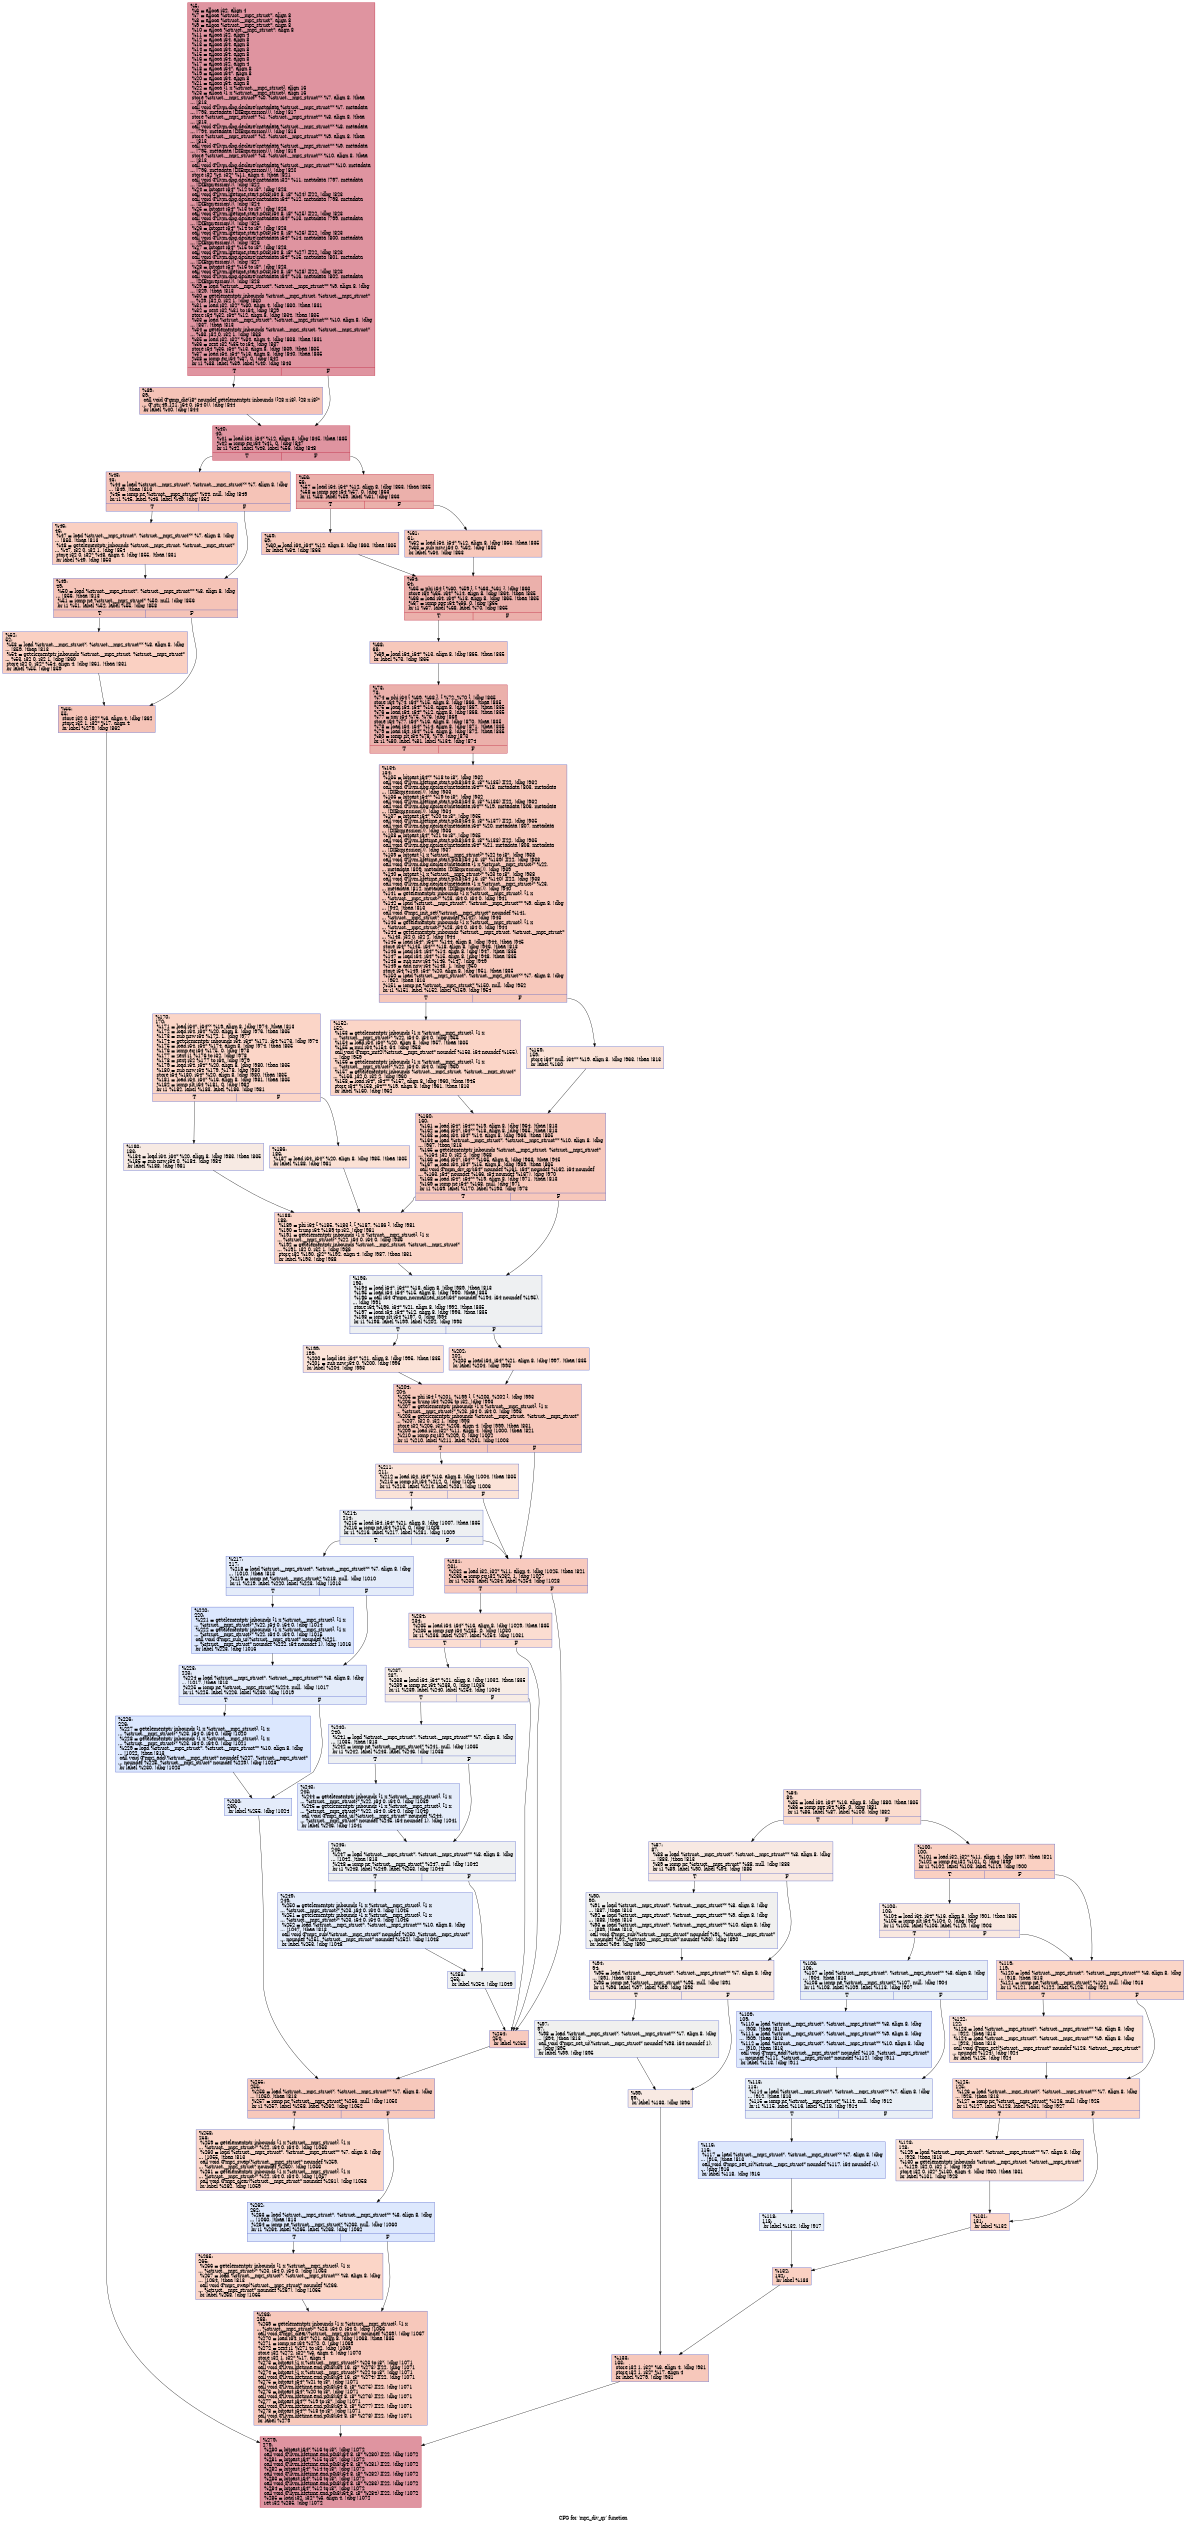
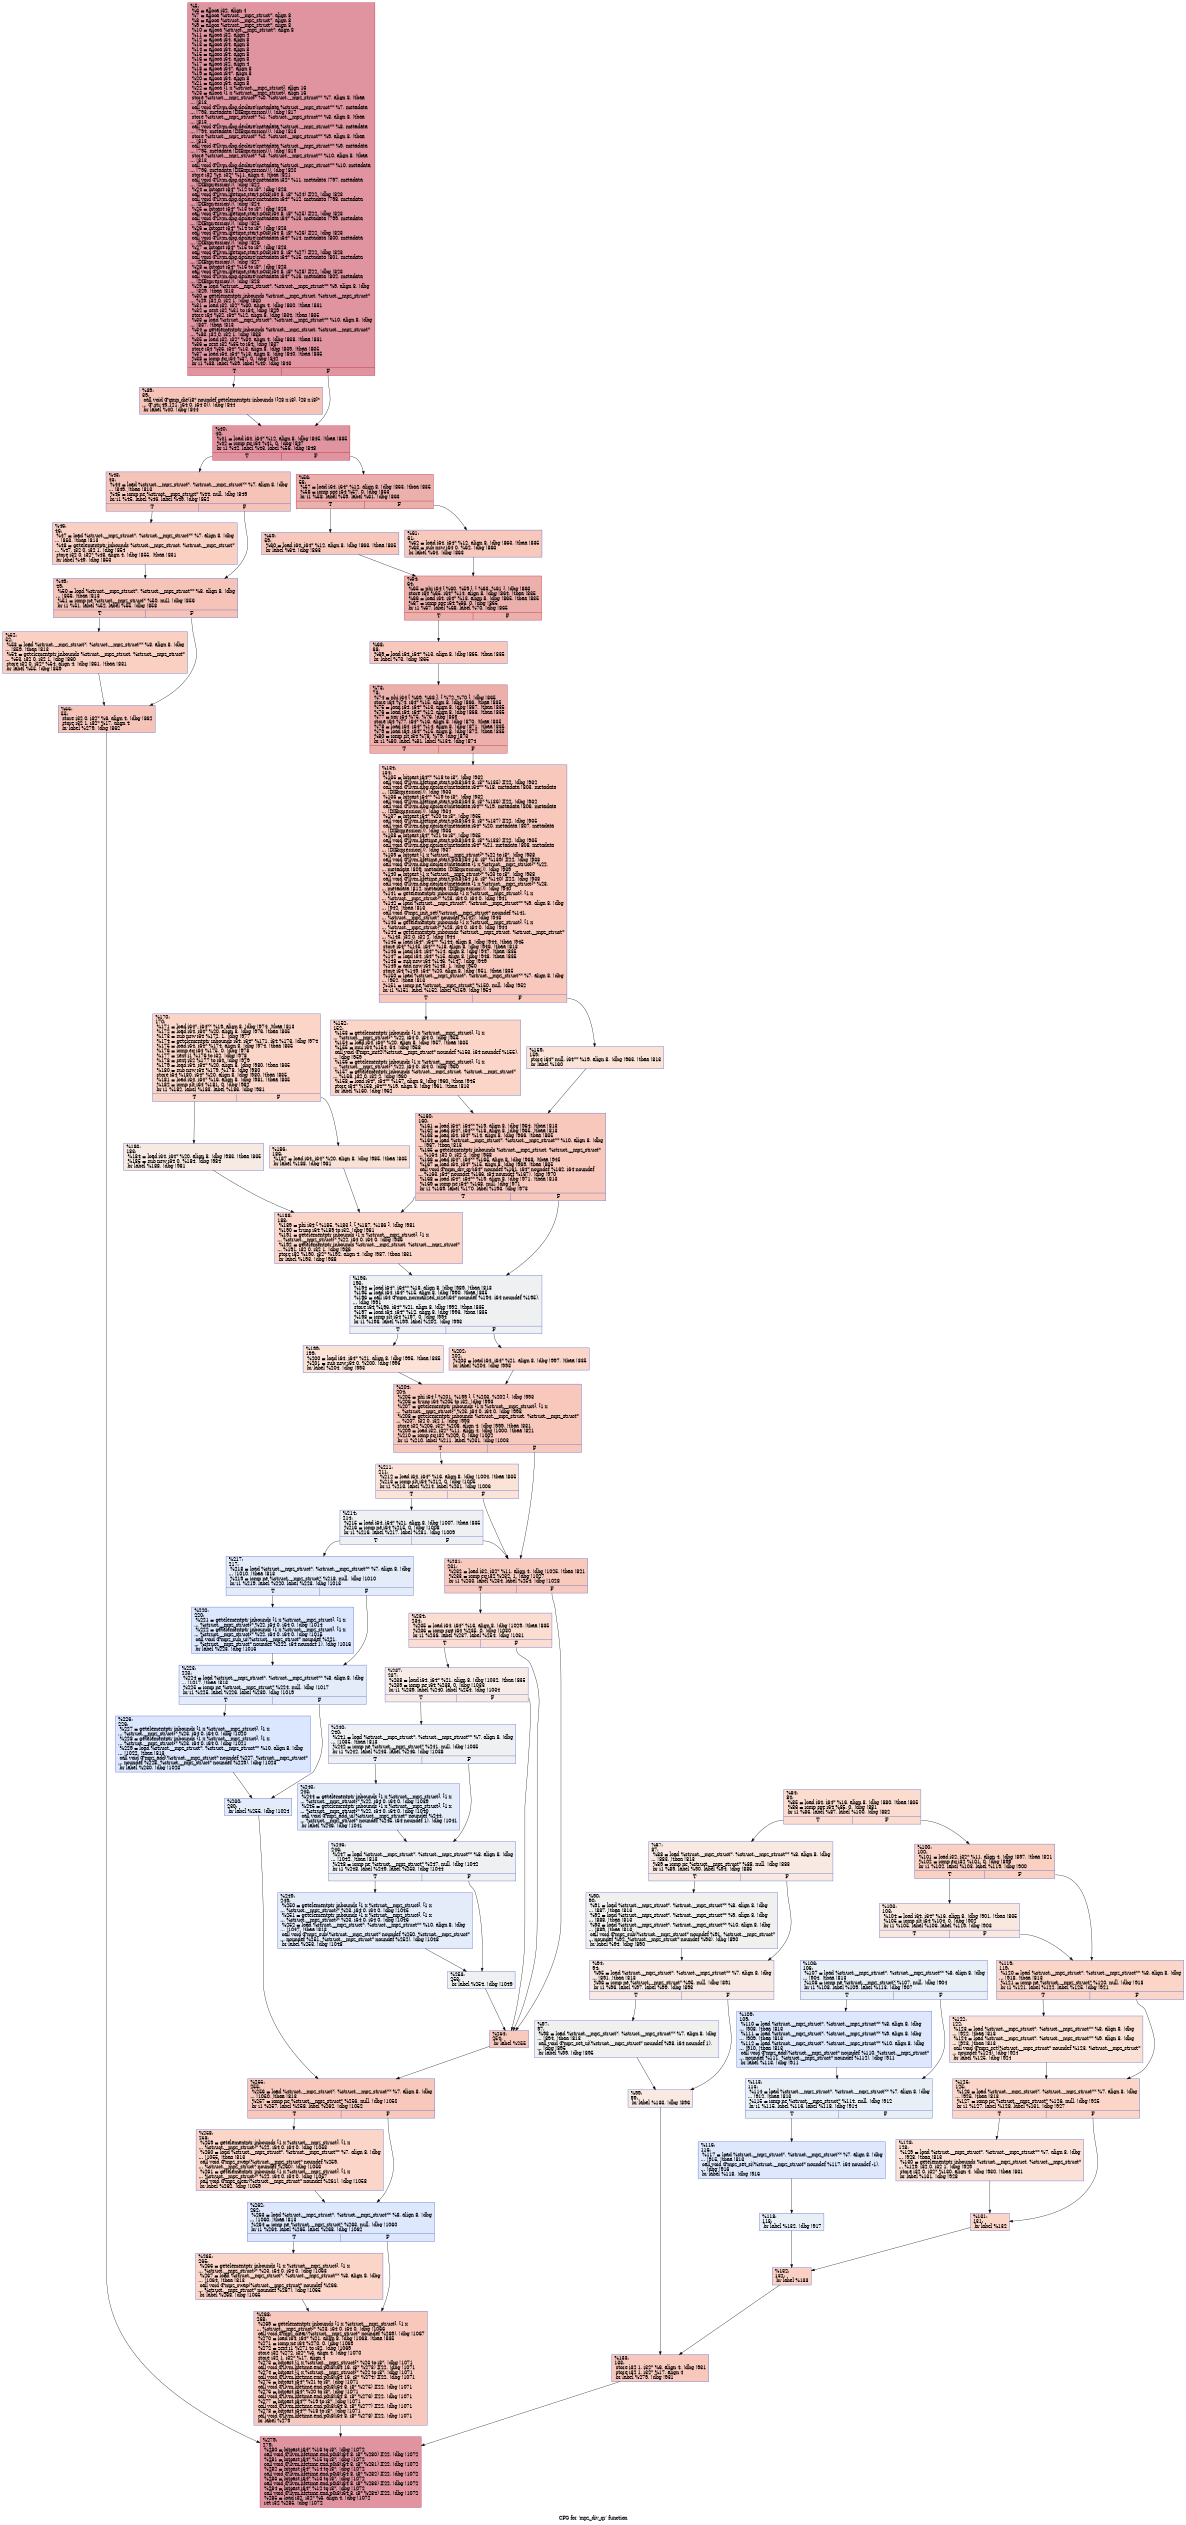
(913, 1948) -> none
none -> (319, 2195)
